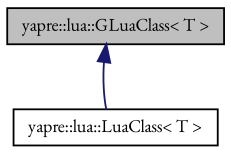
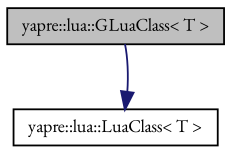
(104, 86) -> (128, 68)
